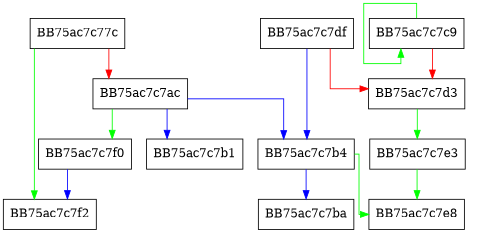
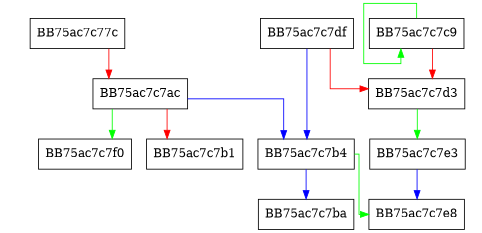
(167, 120) -> (167, 120)
(417, 180) -> (417, 180)
(50, 214) -> none
